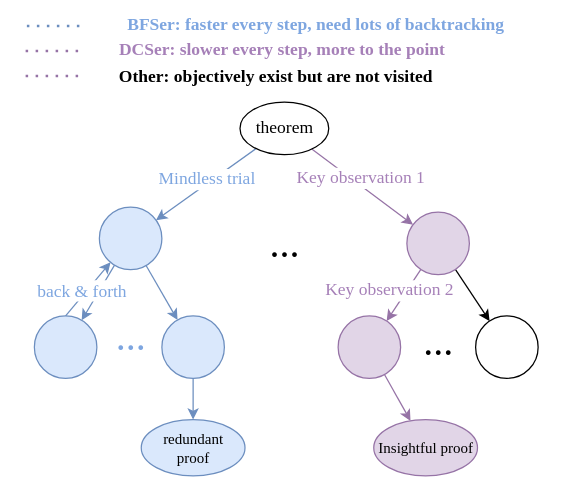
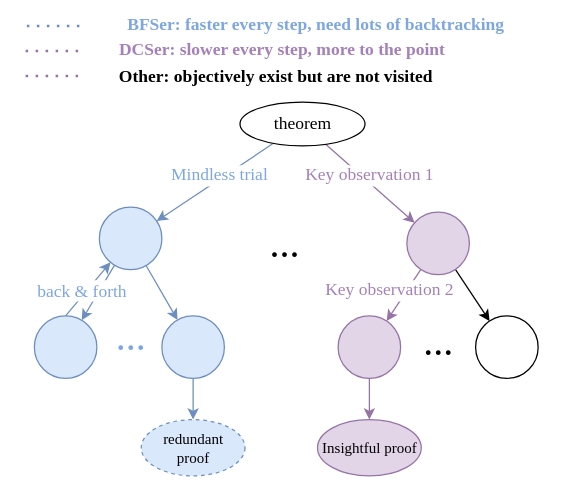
(284, 128) -> (303, 124)
(193, 448) -> (193, 448)
(426, 448) -> (369, 448)
